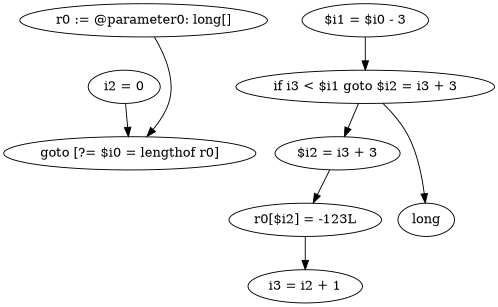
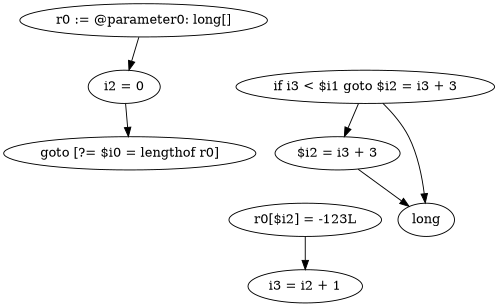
(365, 20) -> none
(171, 84) -> (135, 49)
(324, 182) -> (380, 185)
